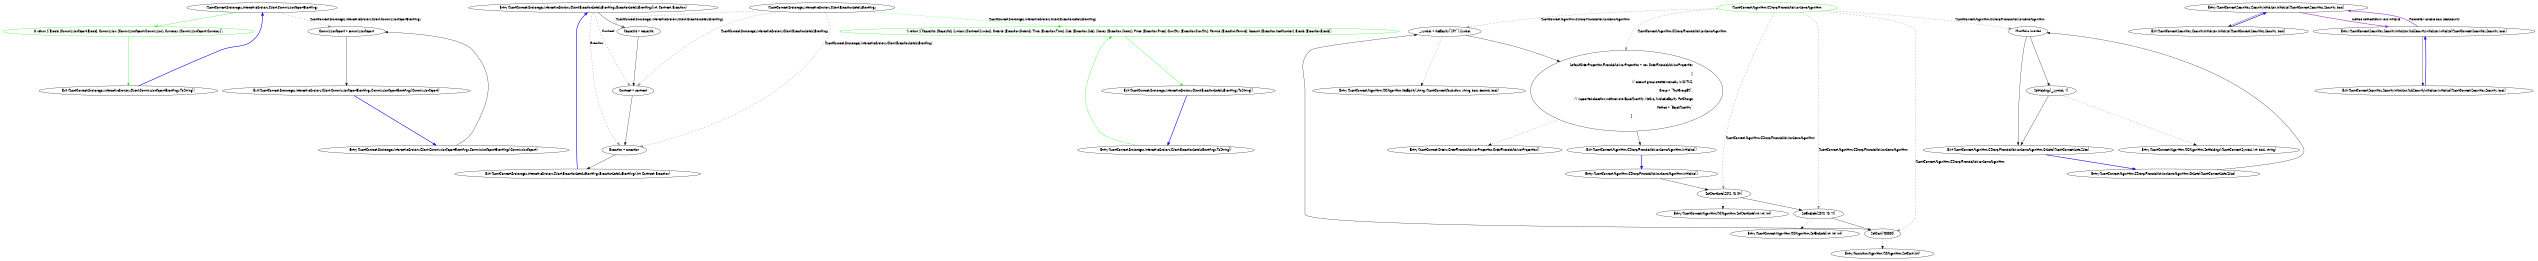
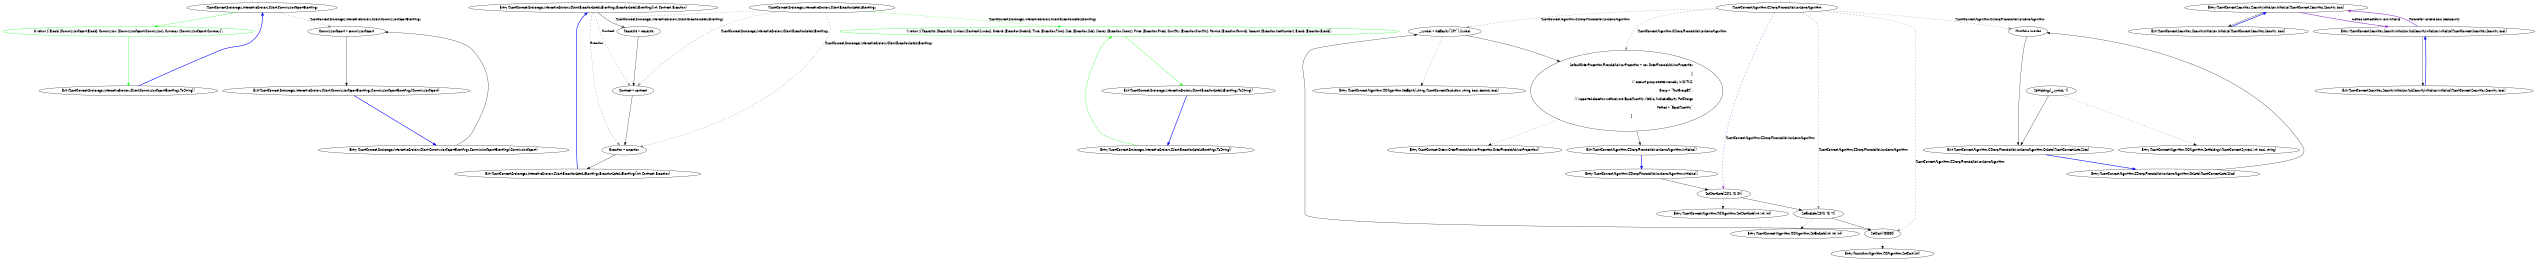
(1777, 8) -> (1777, 8)
(2039, 60) -> none
(1737, 96) -> (1737, 96)
